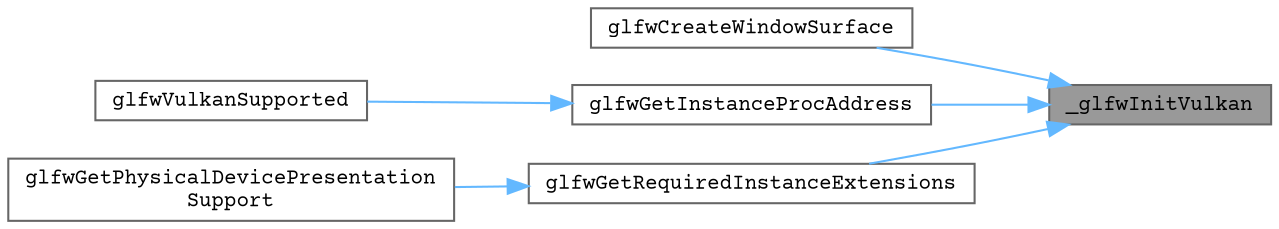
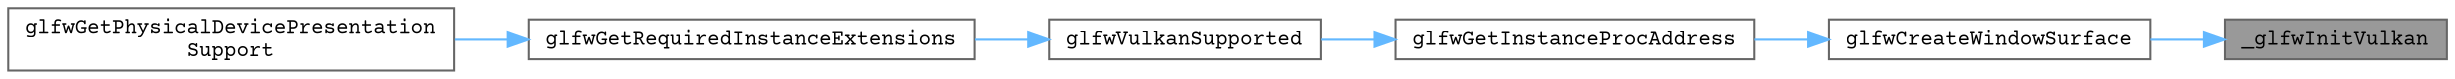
(980, 105) -> (1781, 39)
(959, 147) -> (1002, 39)
